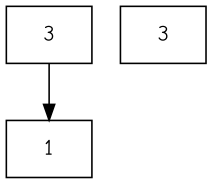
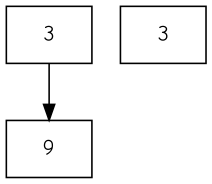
(49, 149) -> (49, 149)
